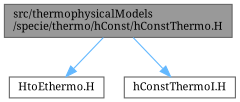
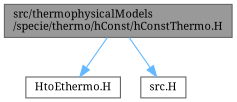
(180, 87) -> (163, 87)
